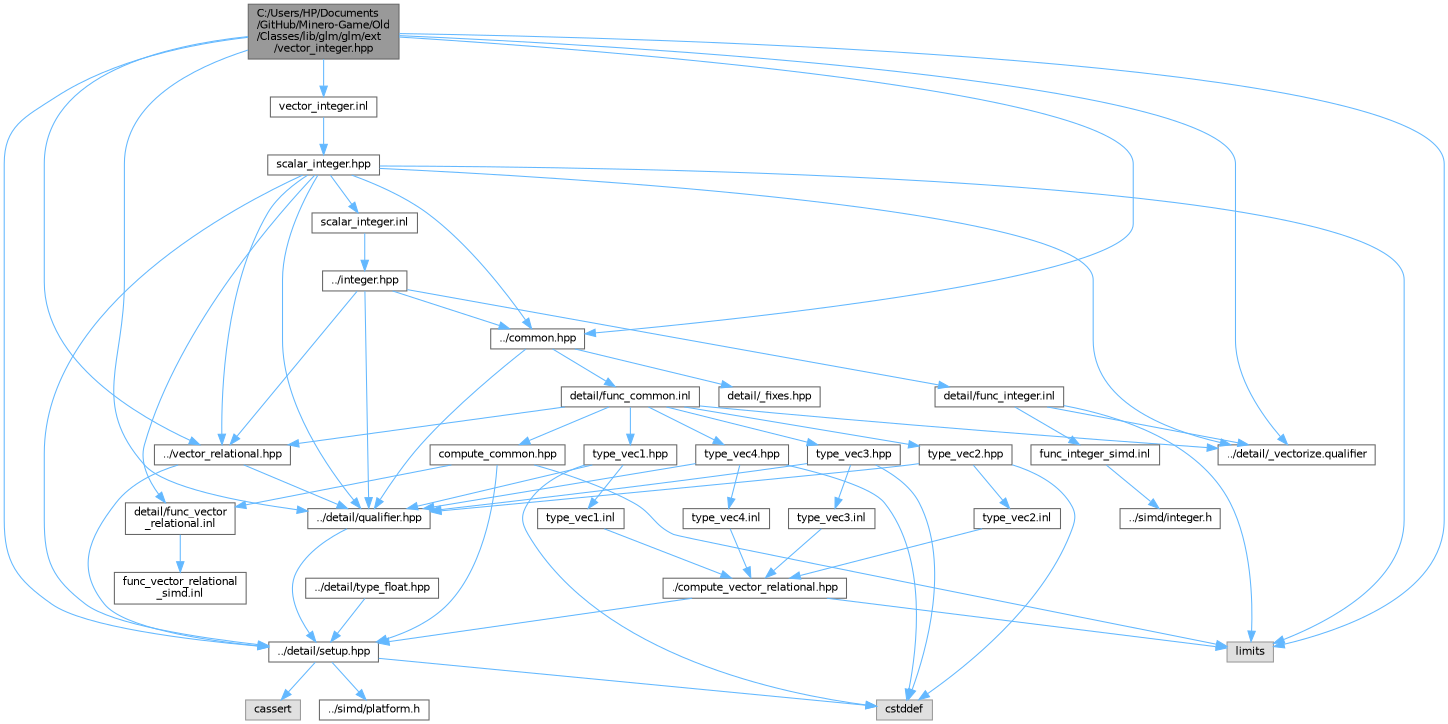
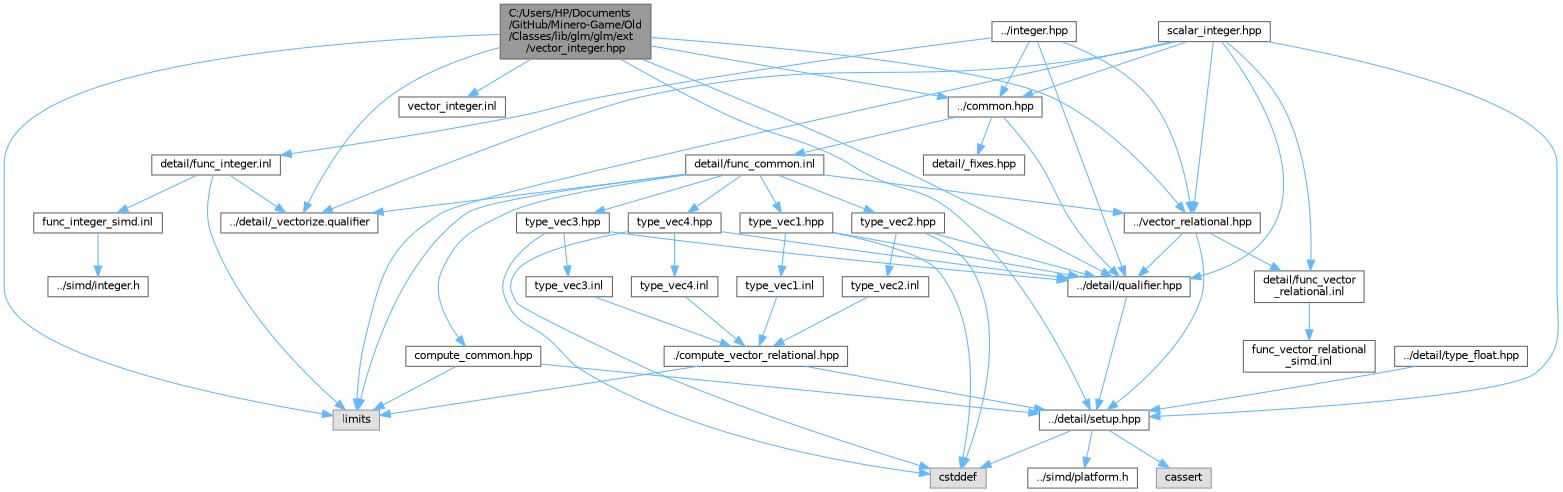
(324, 131) -> none
none -> (469, 212)
(365, 223) -> none
(354, 484) -> (1241, 249)
